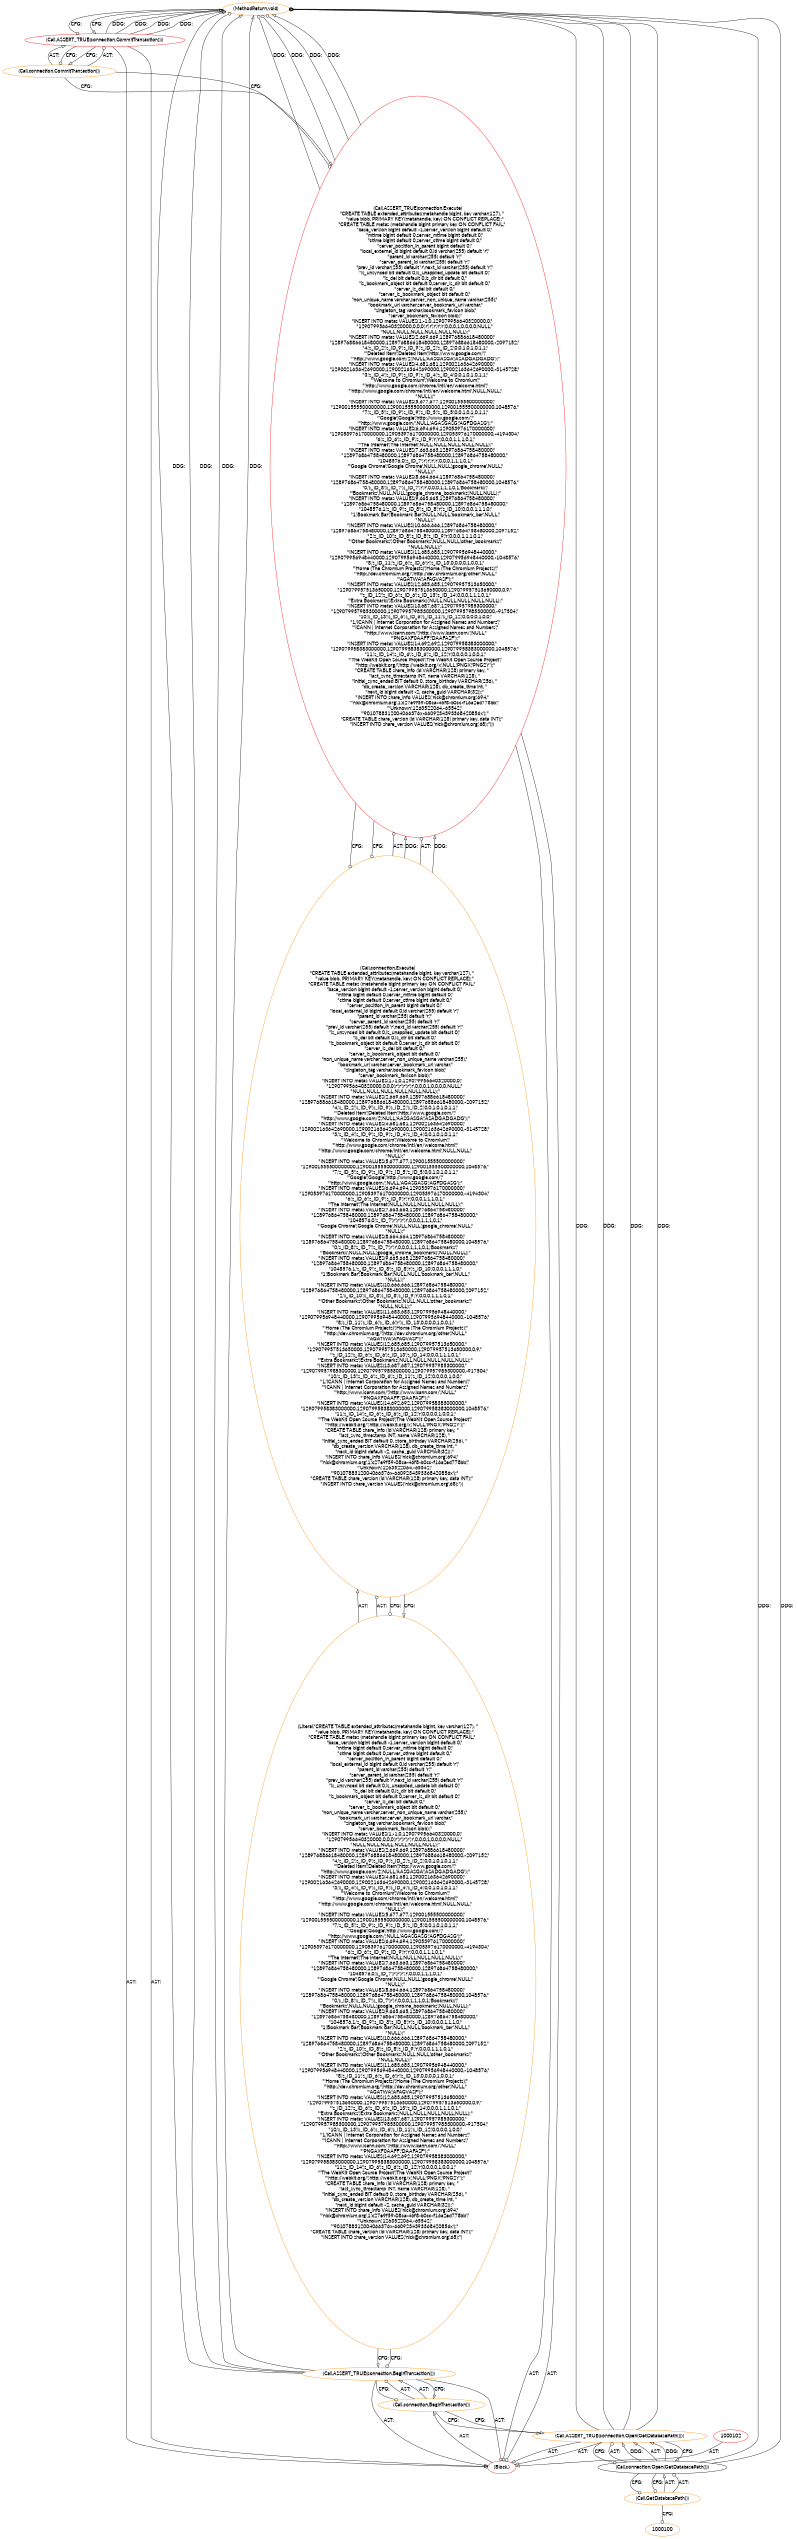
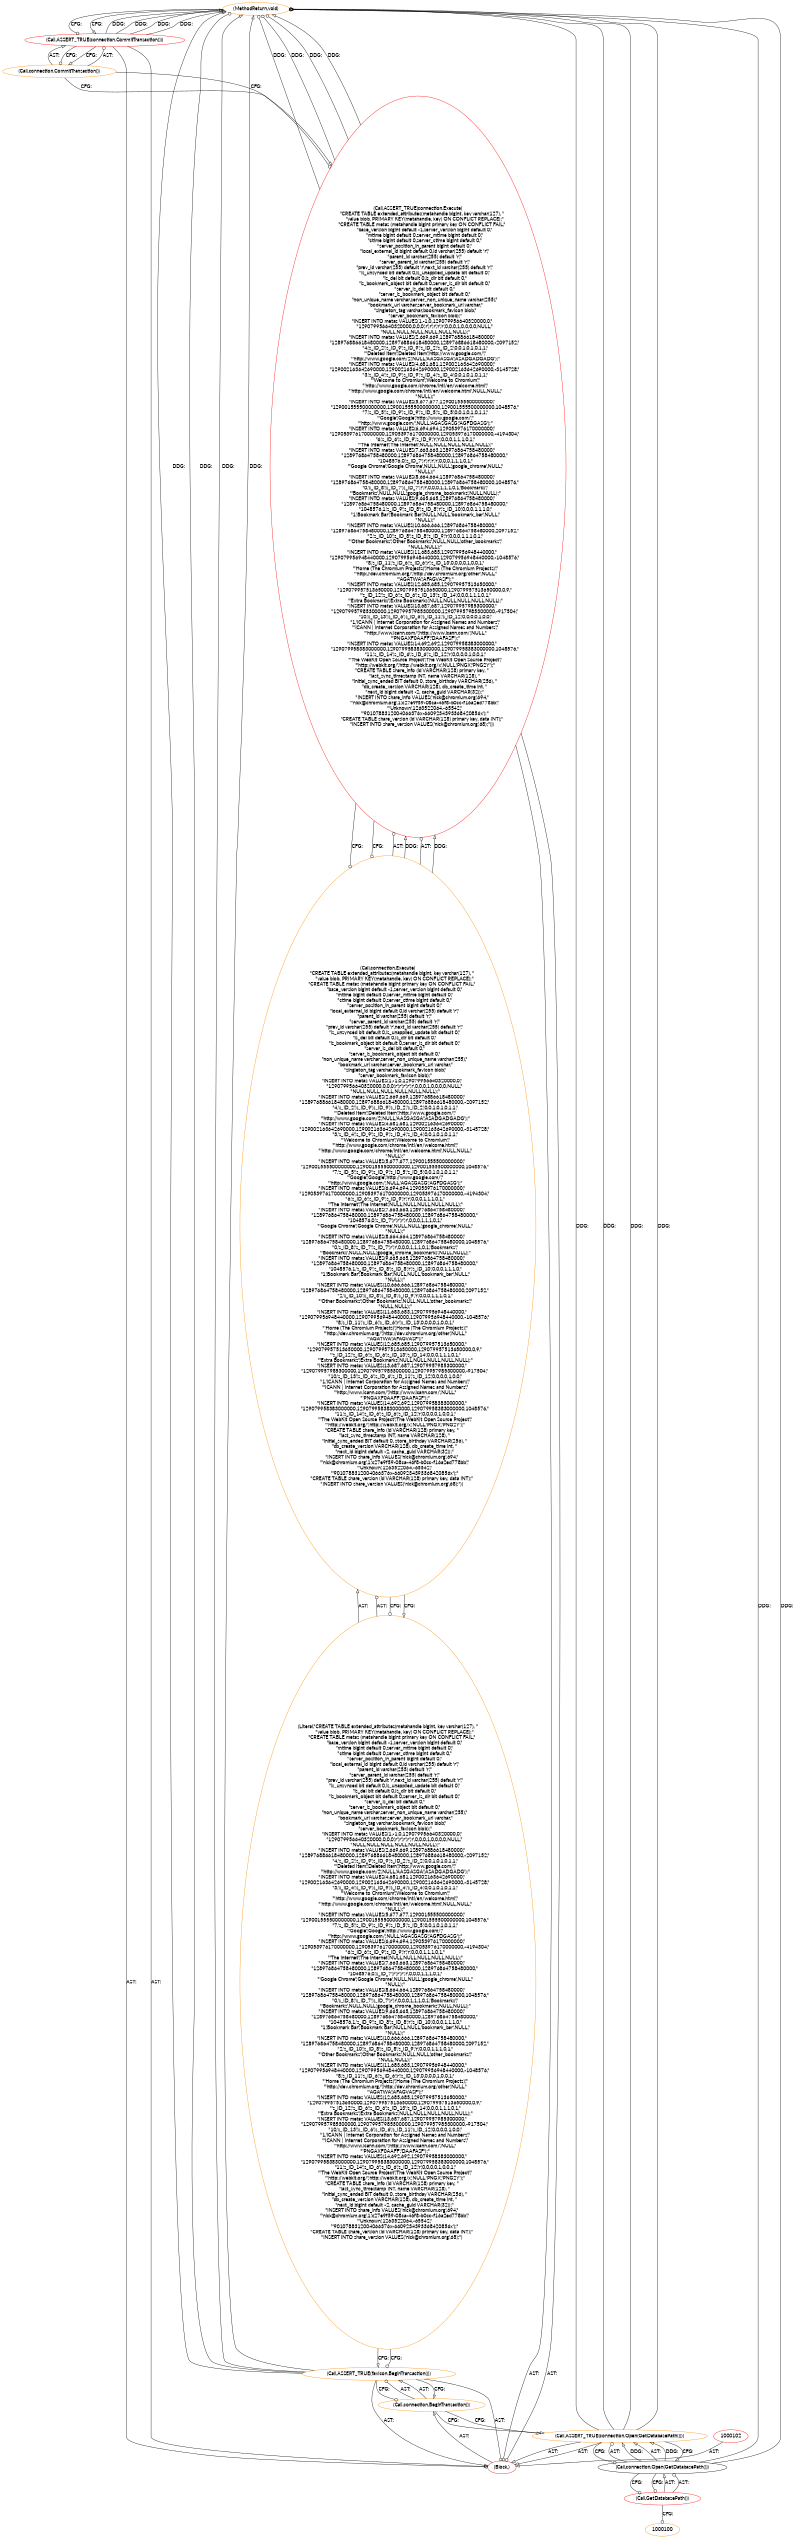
(379, 2374) -> (379, 2374)
(662, 2499) -> (662, 2499)
